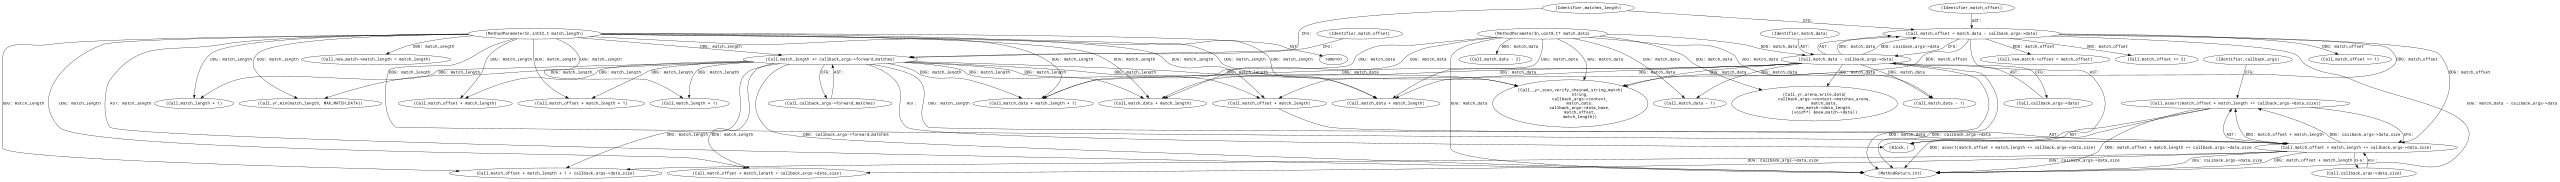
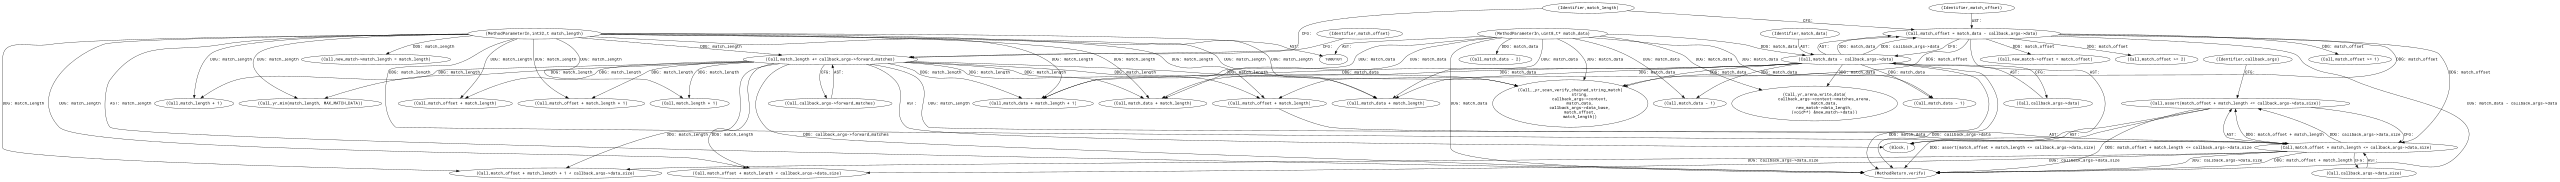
(1588, 8) -> (1588, 8)
none -> (1409, 40)
(1900, 173) -> (1900, 173)
